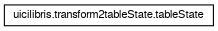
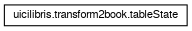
(109, 15) -> (96, 15)
